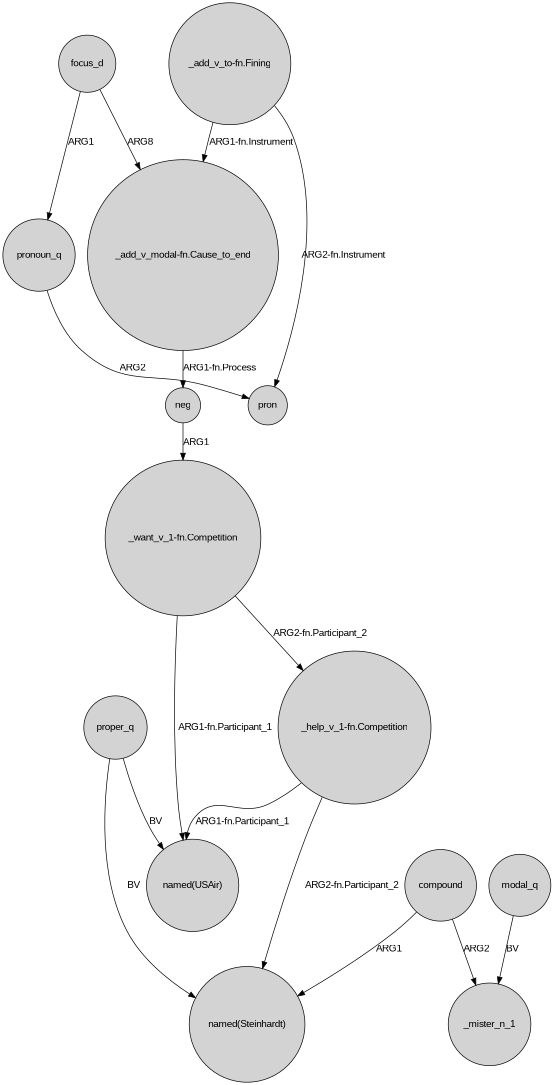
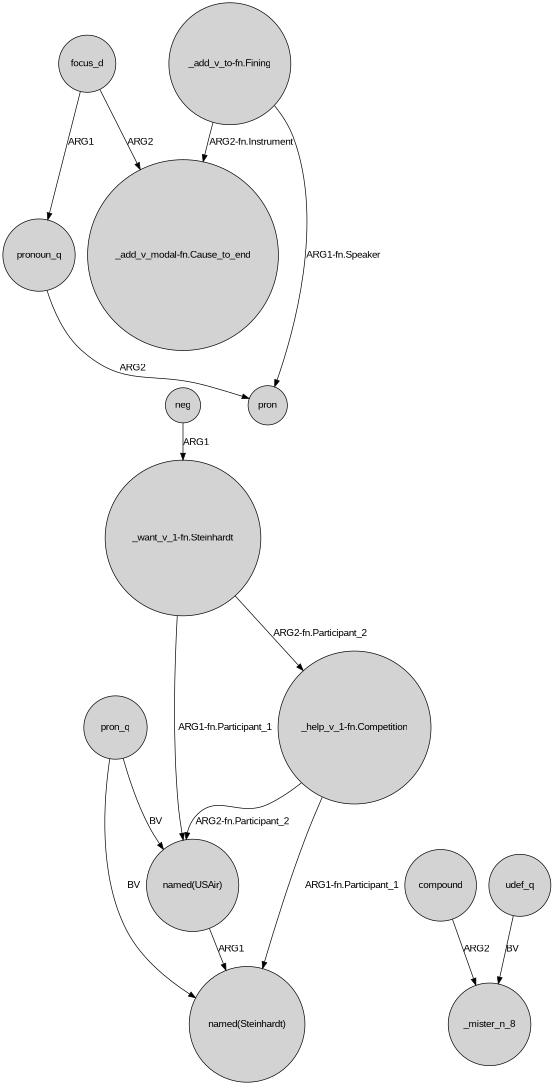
(140, 142) -> (140, 142)
(251, 142) -> (251, 142)
(344, 255) -> (344, 255)
(183, 366) -> none
(183, 538) -> (183, 538)
(115, 728) -> (115, 728)
(242, 822) -> (242, 822)
(352, 885) -> (352, 885)
(520, 885) -> (520, 885)
(362, 956) -> (216, 946)
(490, 1024) -> (490, 1024)
